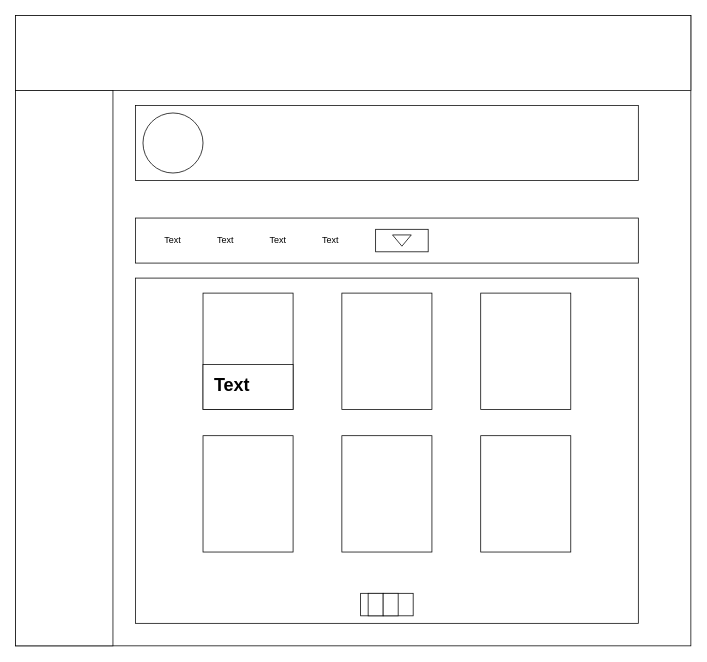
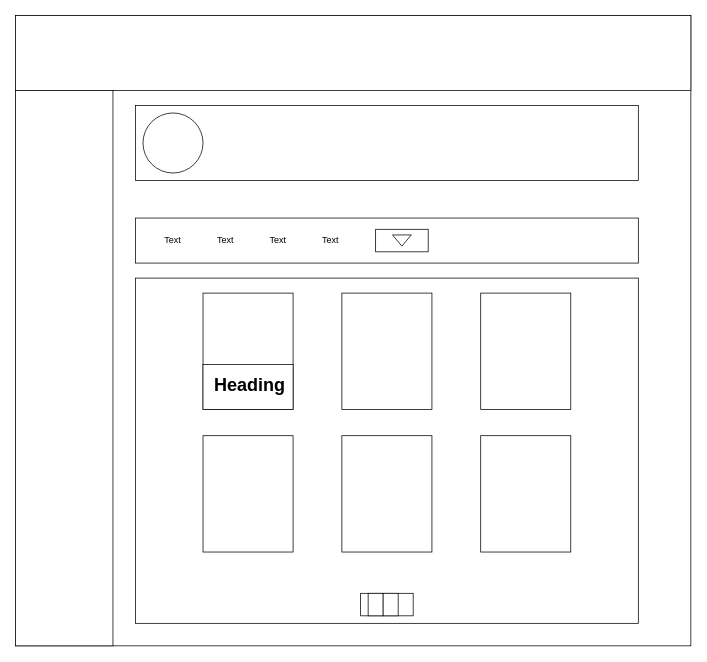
(256, 406) -> (256, 406)
